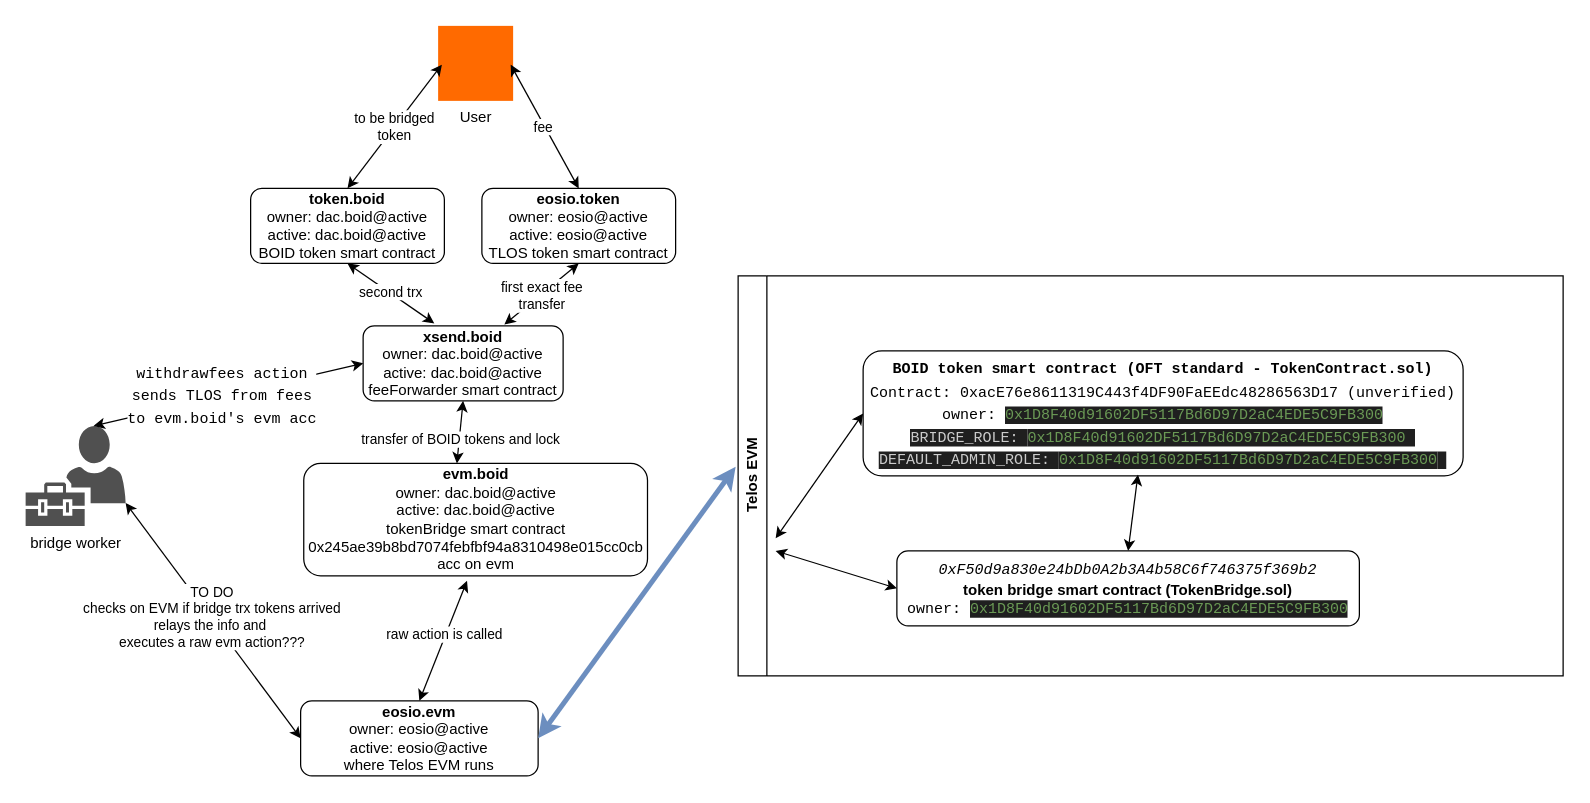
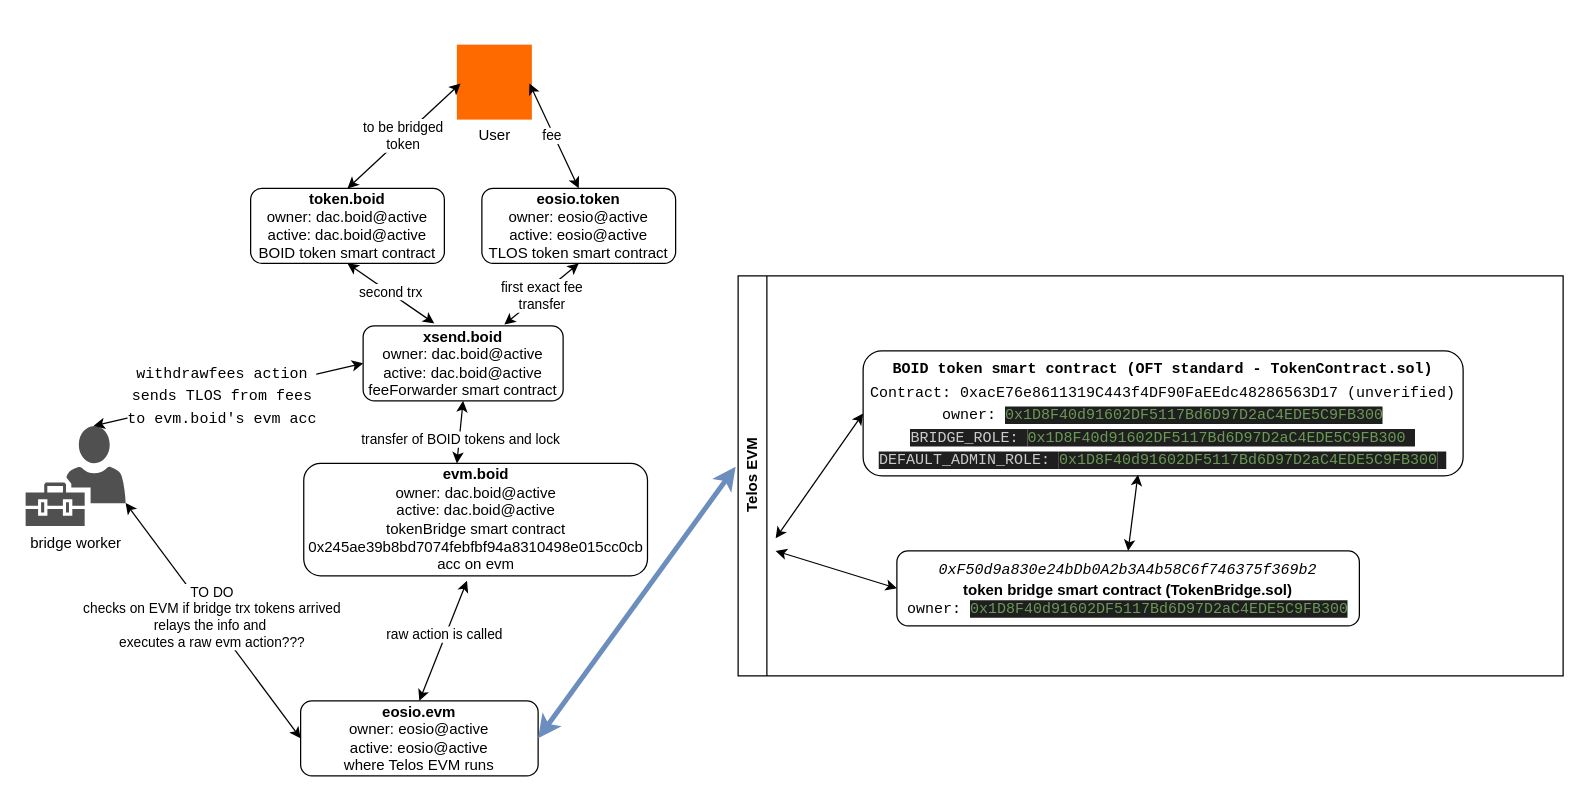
(476, 63) -> (494, 82)
